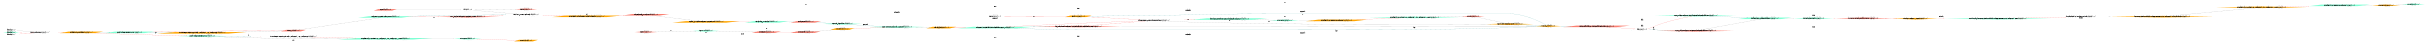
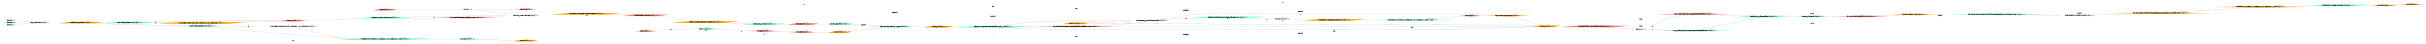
(2413, 4) -> (2412, 4)
(995, 16) -> none
(1285, 20) -> (1283, 19)
(1548, 26) -> (1547, 26)
(766, 32) -> (764, 31)
(806, 32) -> (804, 32)
(742, 34) -> (741, 32)
